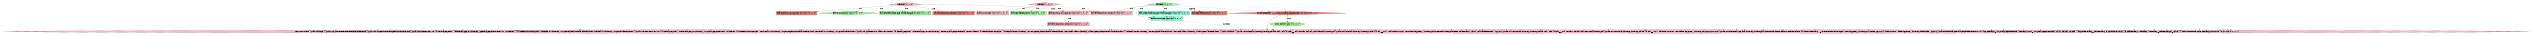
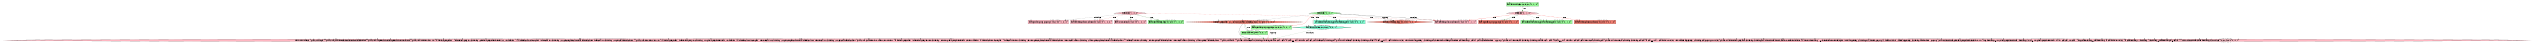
(878, 9) -> (1523, 8)
(1060, 9) -> (1098, 18)
(1132, 9) -> (1413, 18)
(848, 13) -> (1523, 4)
(1209, 13) -> (1400, 22)
(1068, 18) -> (1113, 17)
(1166, 19) -> (1322, 27)
(1287, 24) -> (1254, 33)
none -> (1271, 27)
